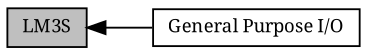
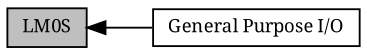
(47, 28) -> (47, 28)
